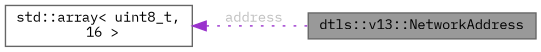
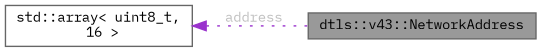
(422, 26) -> (422, 26)
